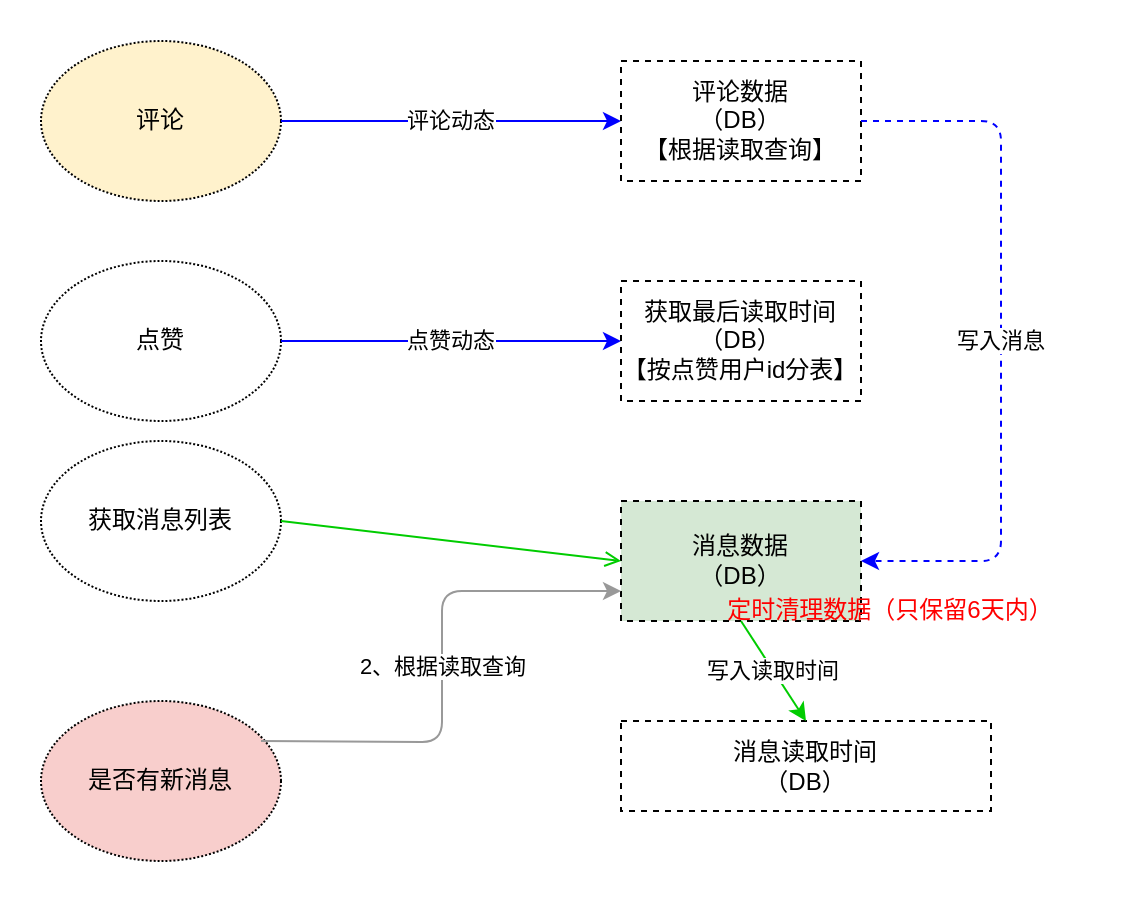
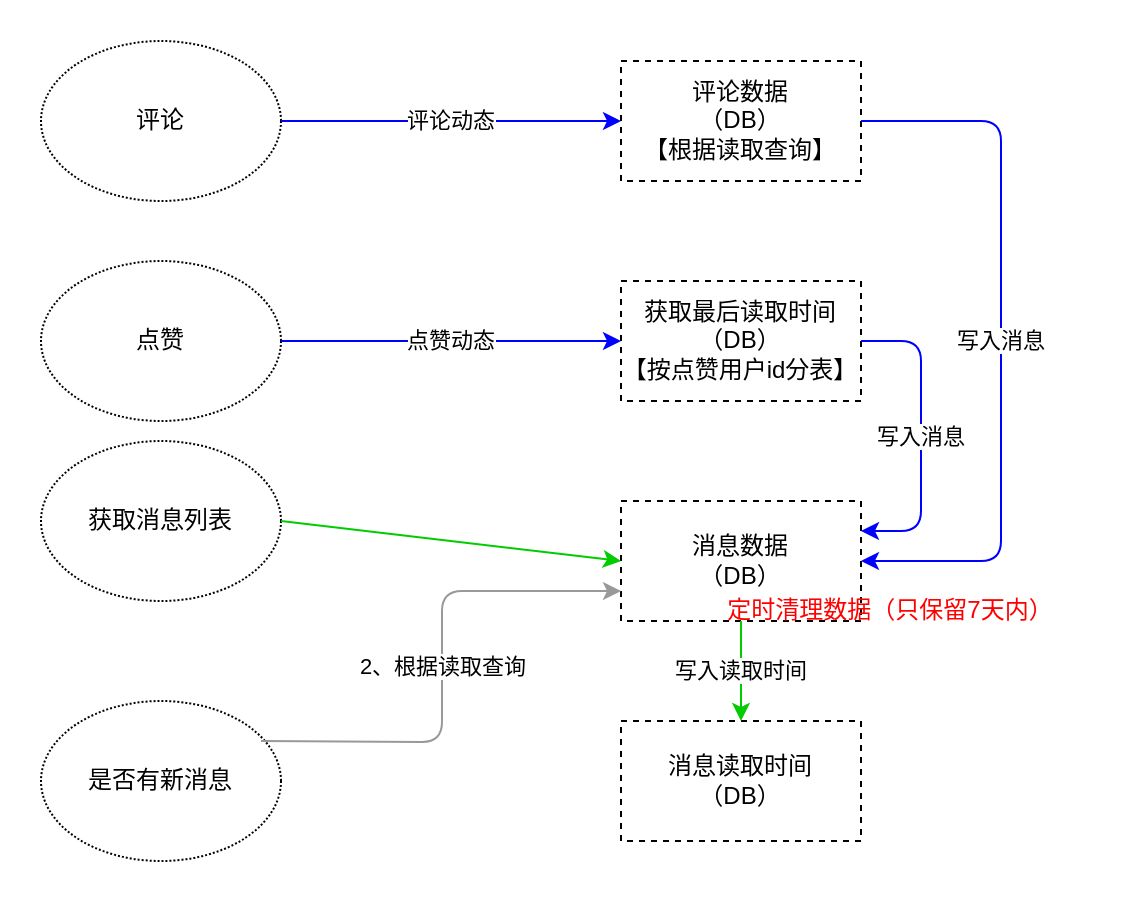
(161, 121) -> (161, 121)
(1001, 162) -> (1001, 162)
none -> (921, 428)
(609, 560) -> (606, 559)
(741, 561) -> (741, 561)
(891, 611) -> (891, 611)
(806, 766) -> (741, 781)
(161, 781) -> (161, 781)
